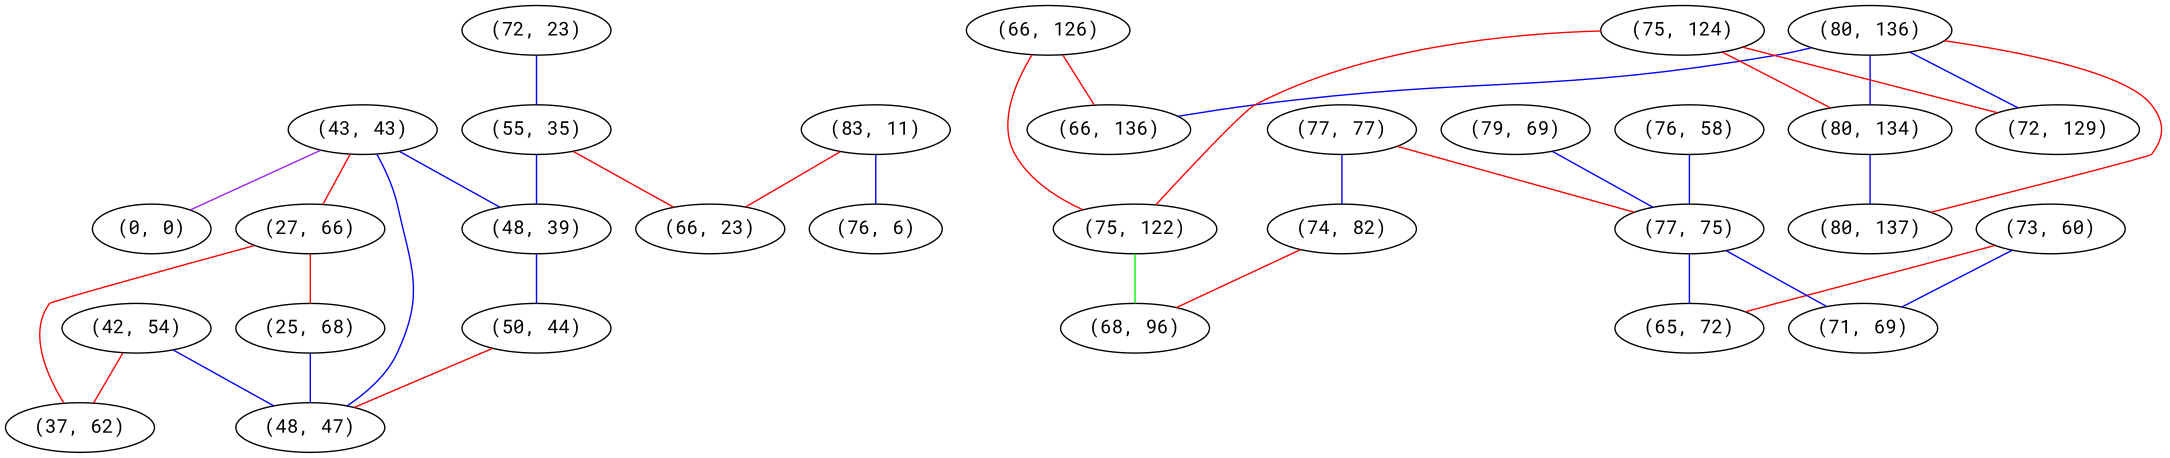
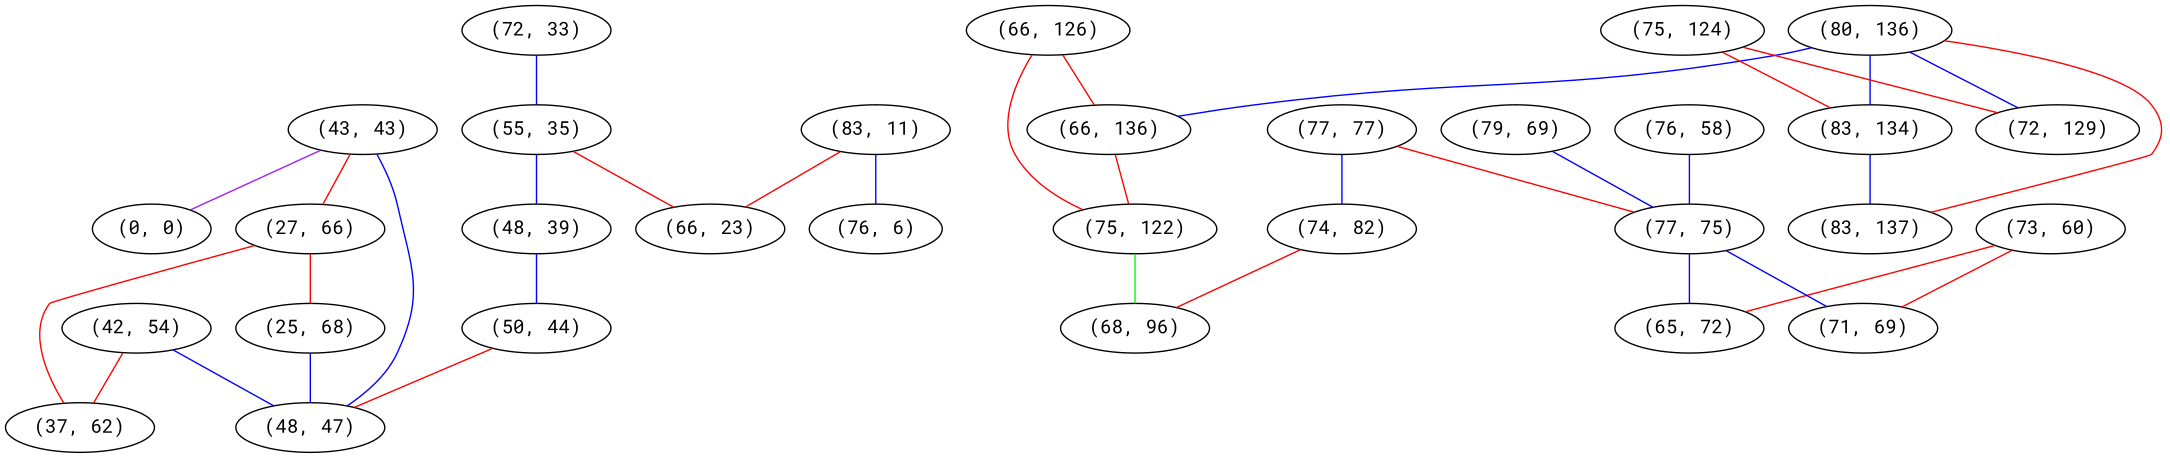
(536, 30) -> (536, 30)
(1355, 66) -> (1122, 179)
(1870, 130) -> (1870, 130)
(450, 179) -> none
(1870, 229) -> (1870, 229)
(1957, 279) -> (1957, 279)
